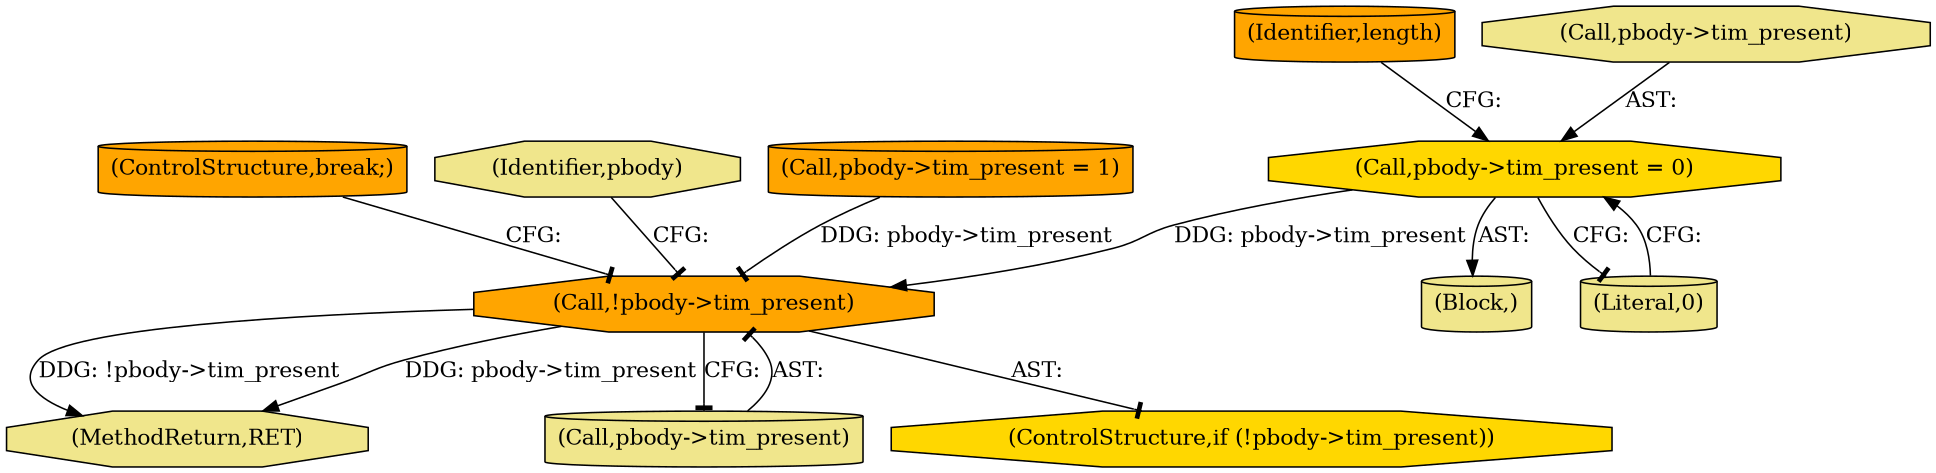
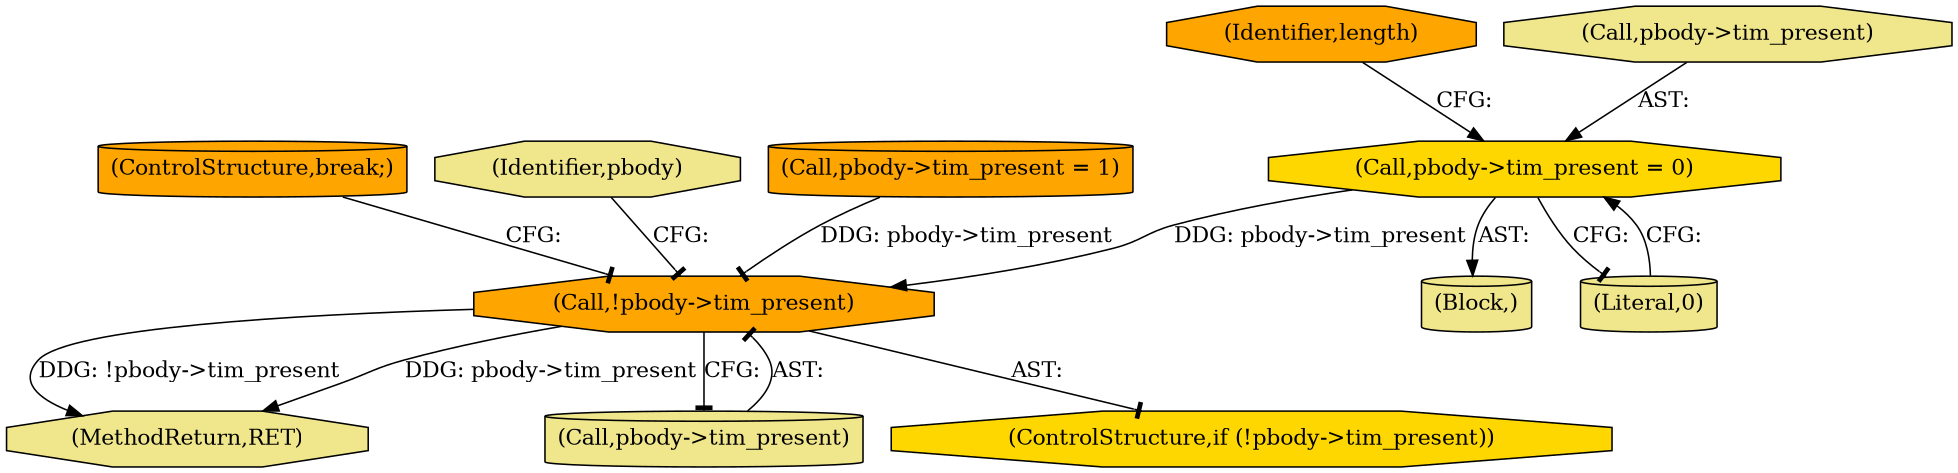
(1345, 34) -> (1321, 34)
